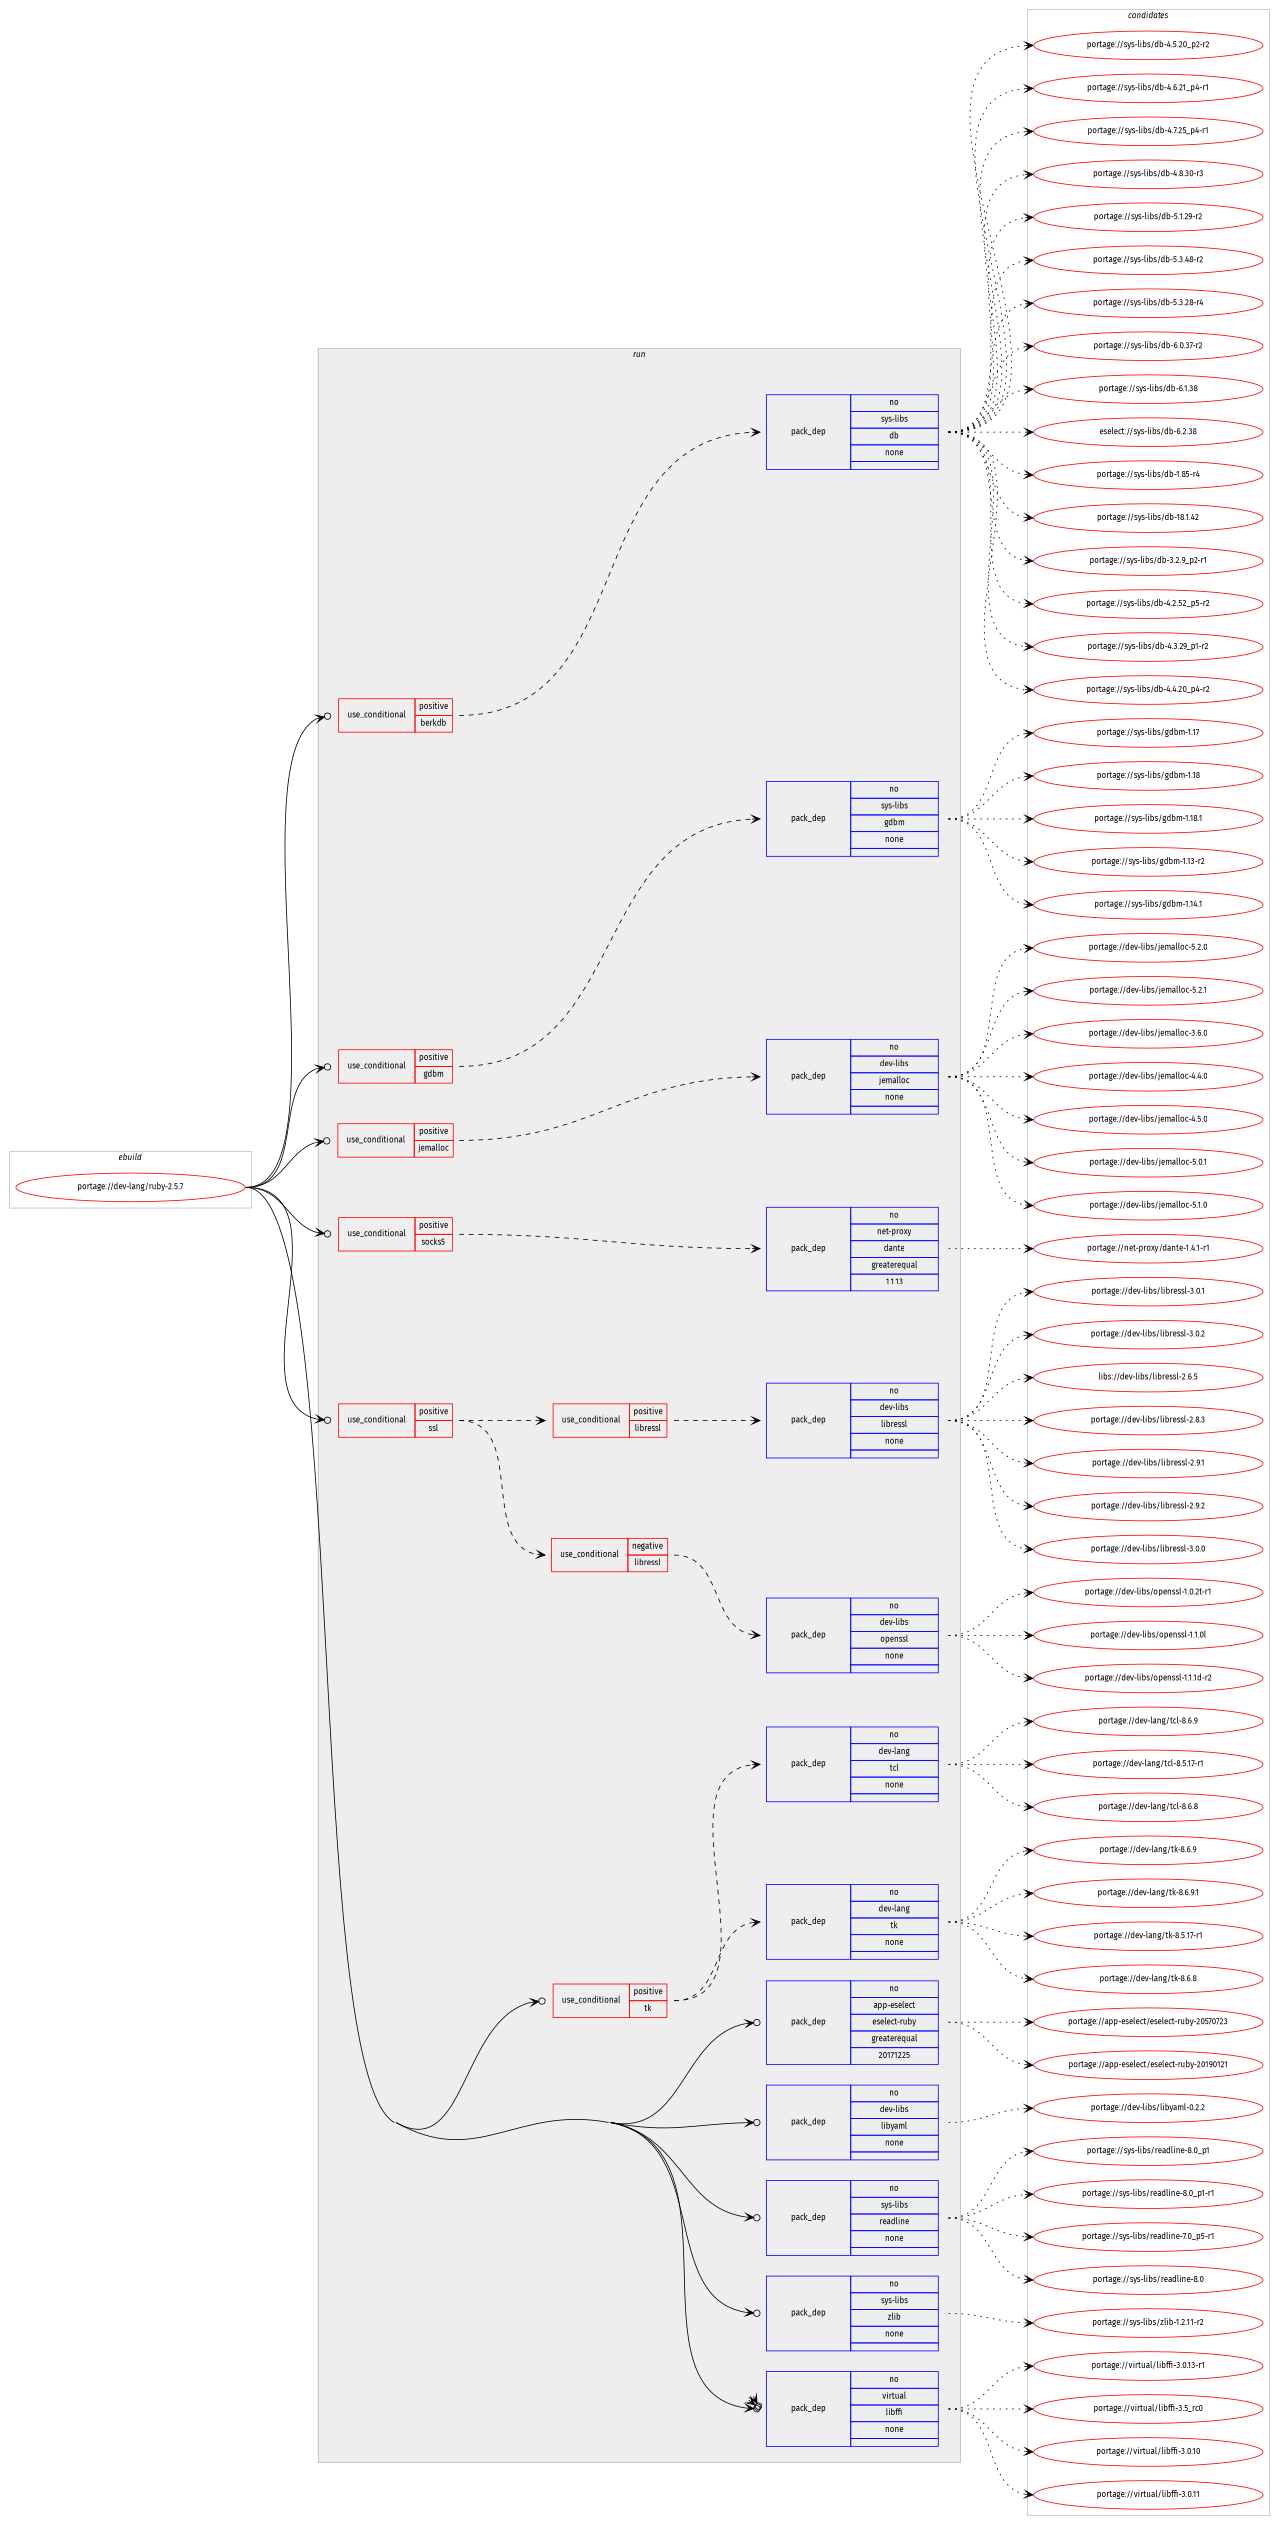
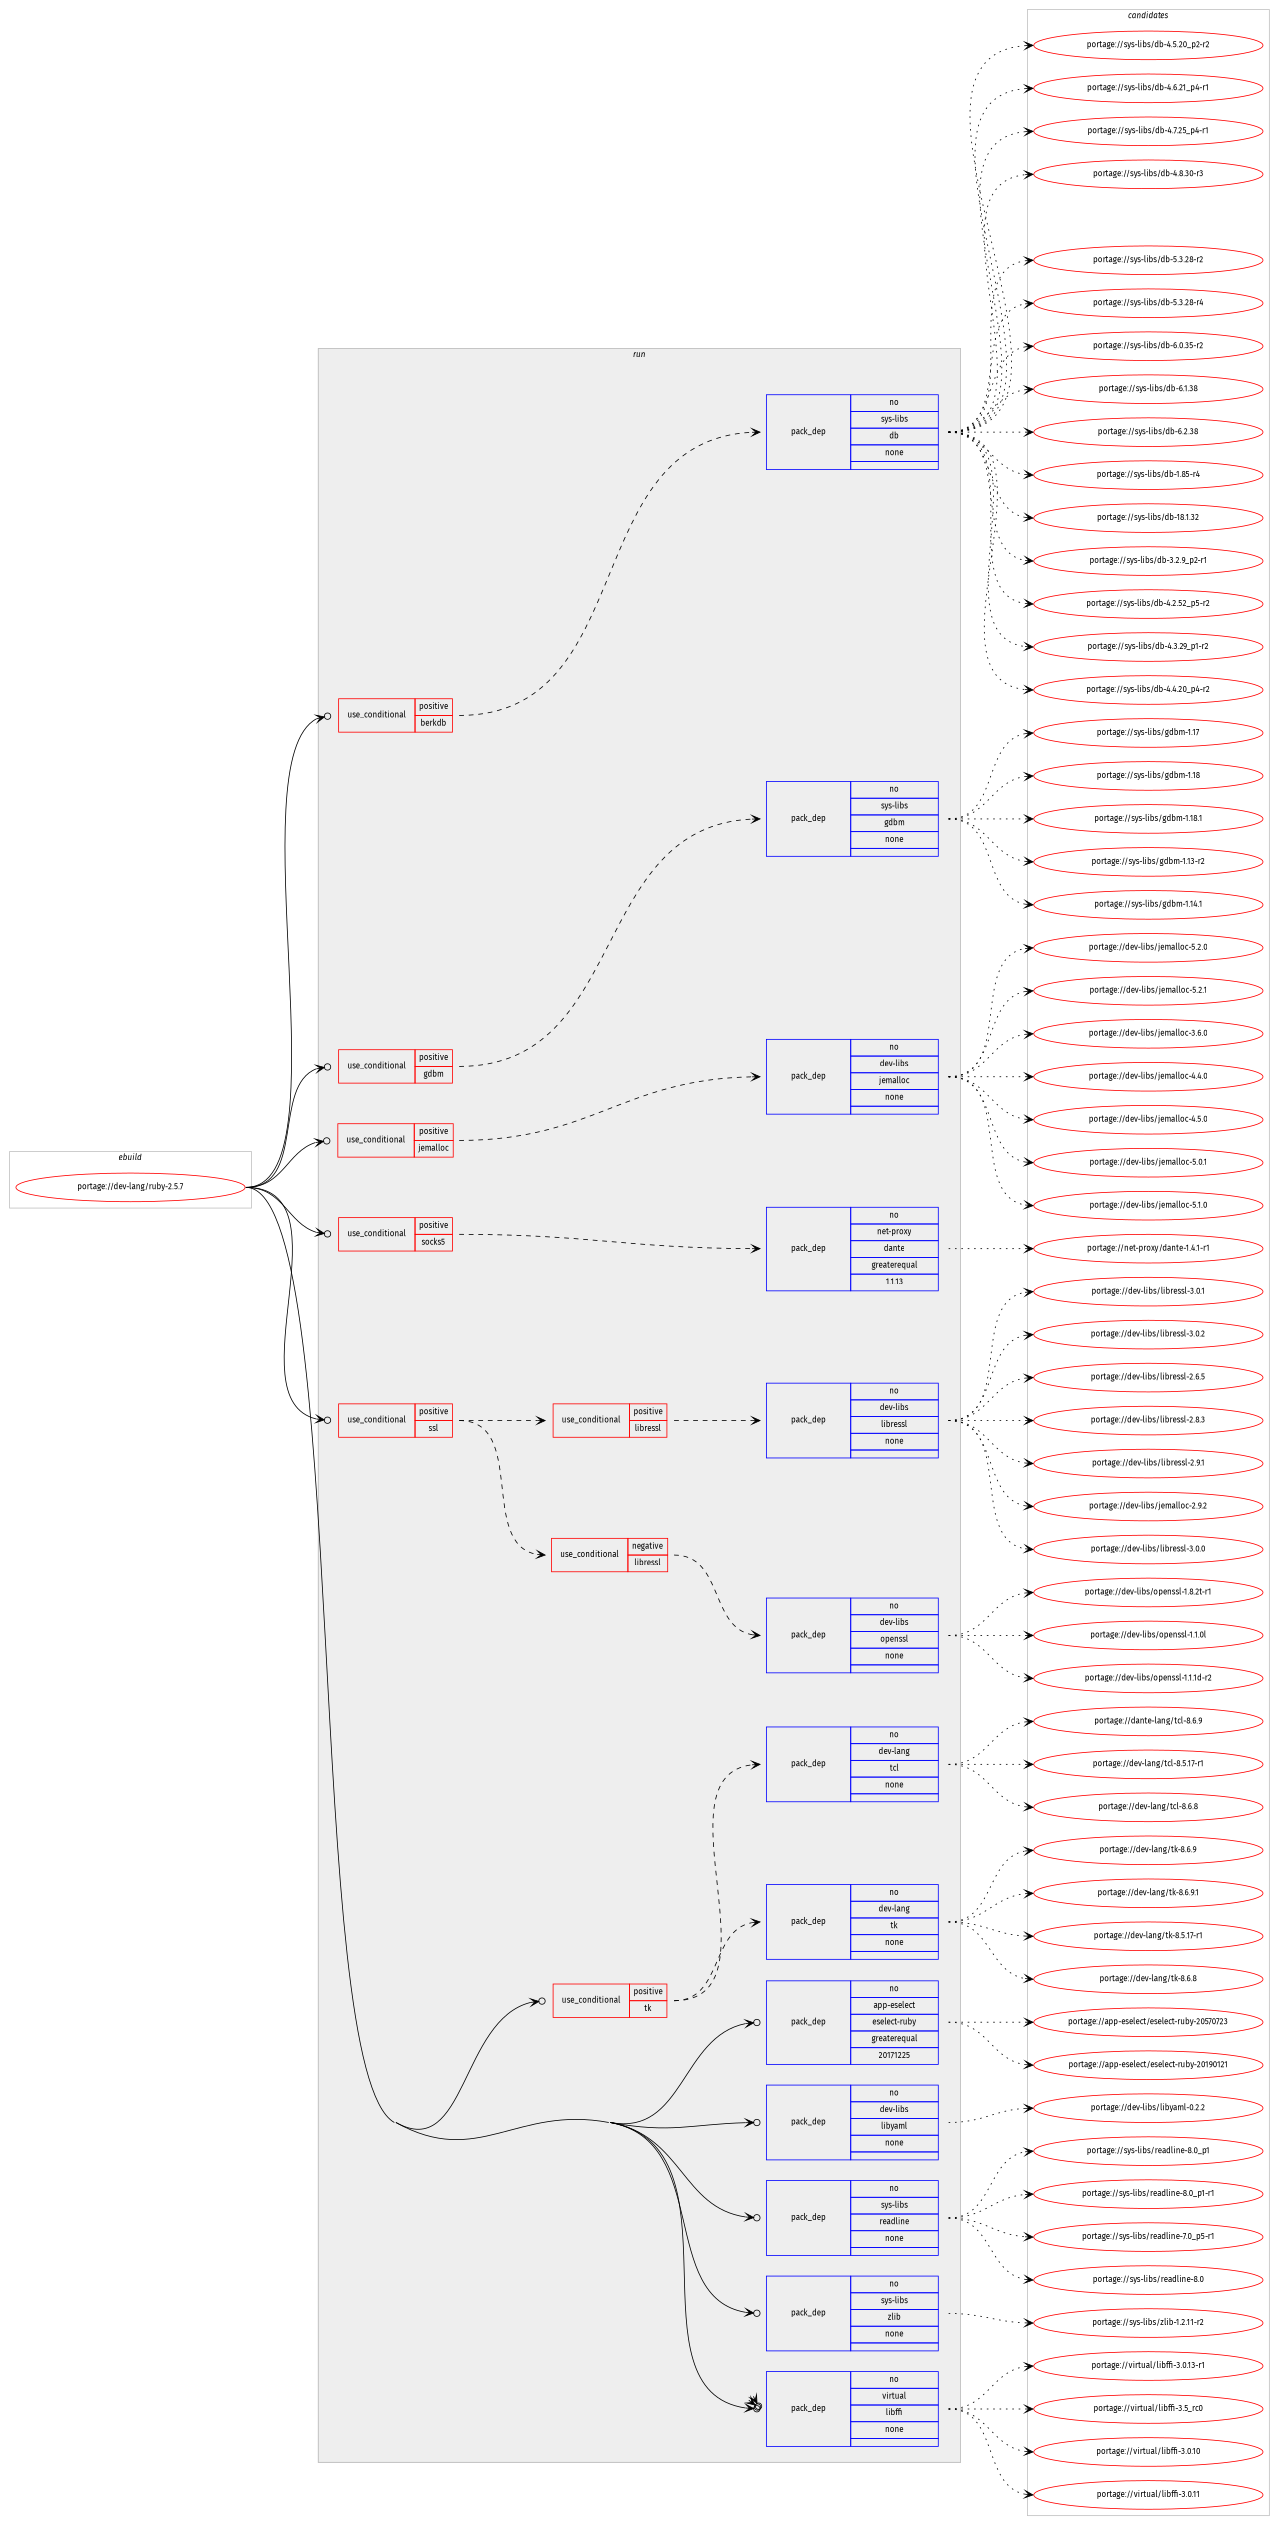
(1148, 217) -> none
(1148, 260) -> (1148, 260)
(1148, 346) -> (1148, 346)
(1148, 432) -> (1148, 432)
(1148, 518) -> (1148, 518)
(1148, 1378) -> (1148, 1378)
(1148, 1507) -> (1148, 1507)
(1148, 1592) -> (1148, 1592)
(1148, 1721) -> (1148, 1721)
